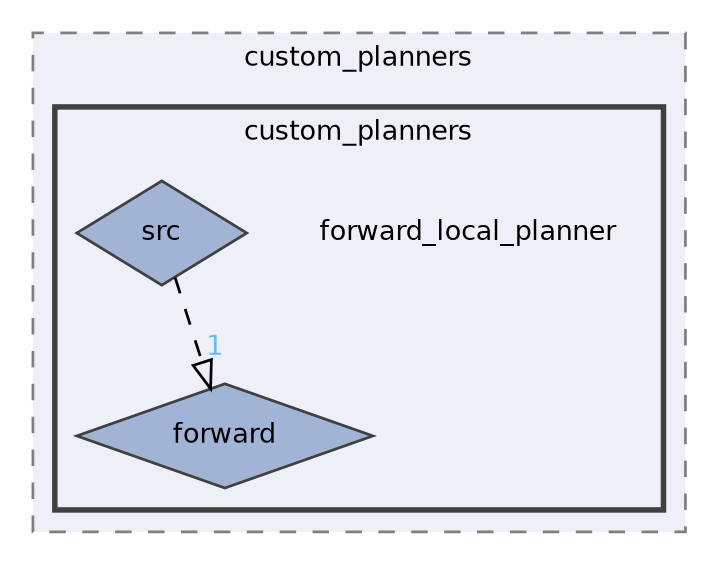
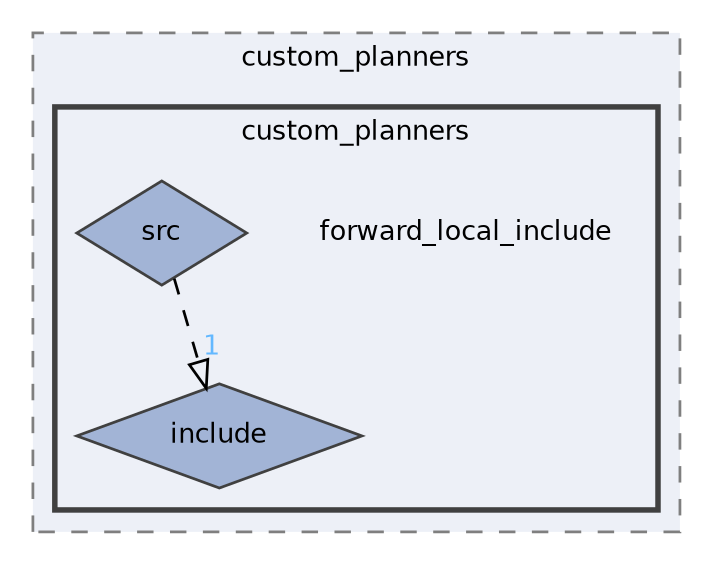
(469, 233) -> (466, 233)
(225, 436) -> (219, 436)
